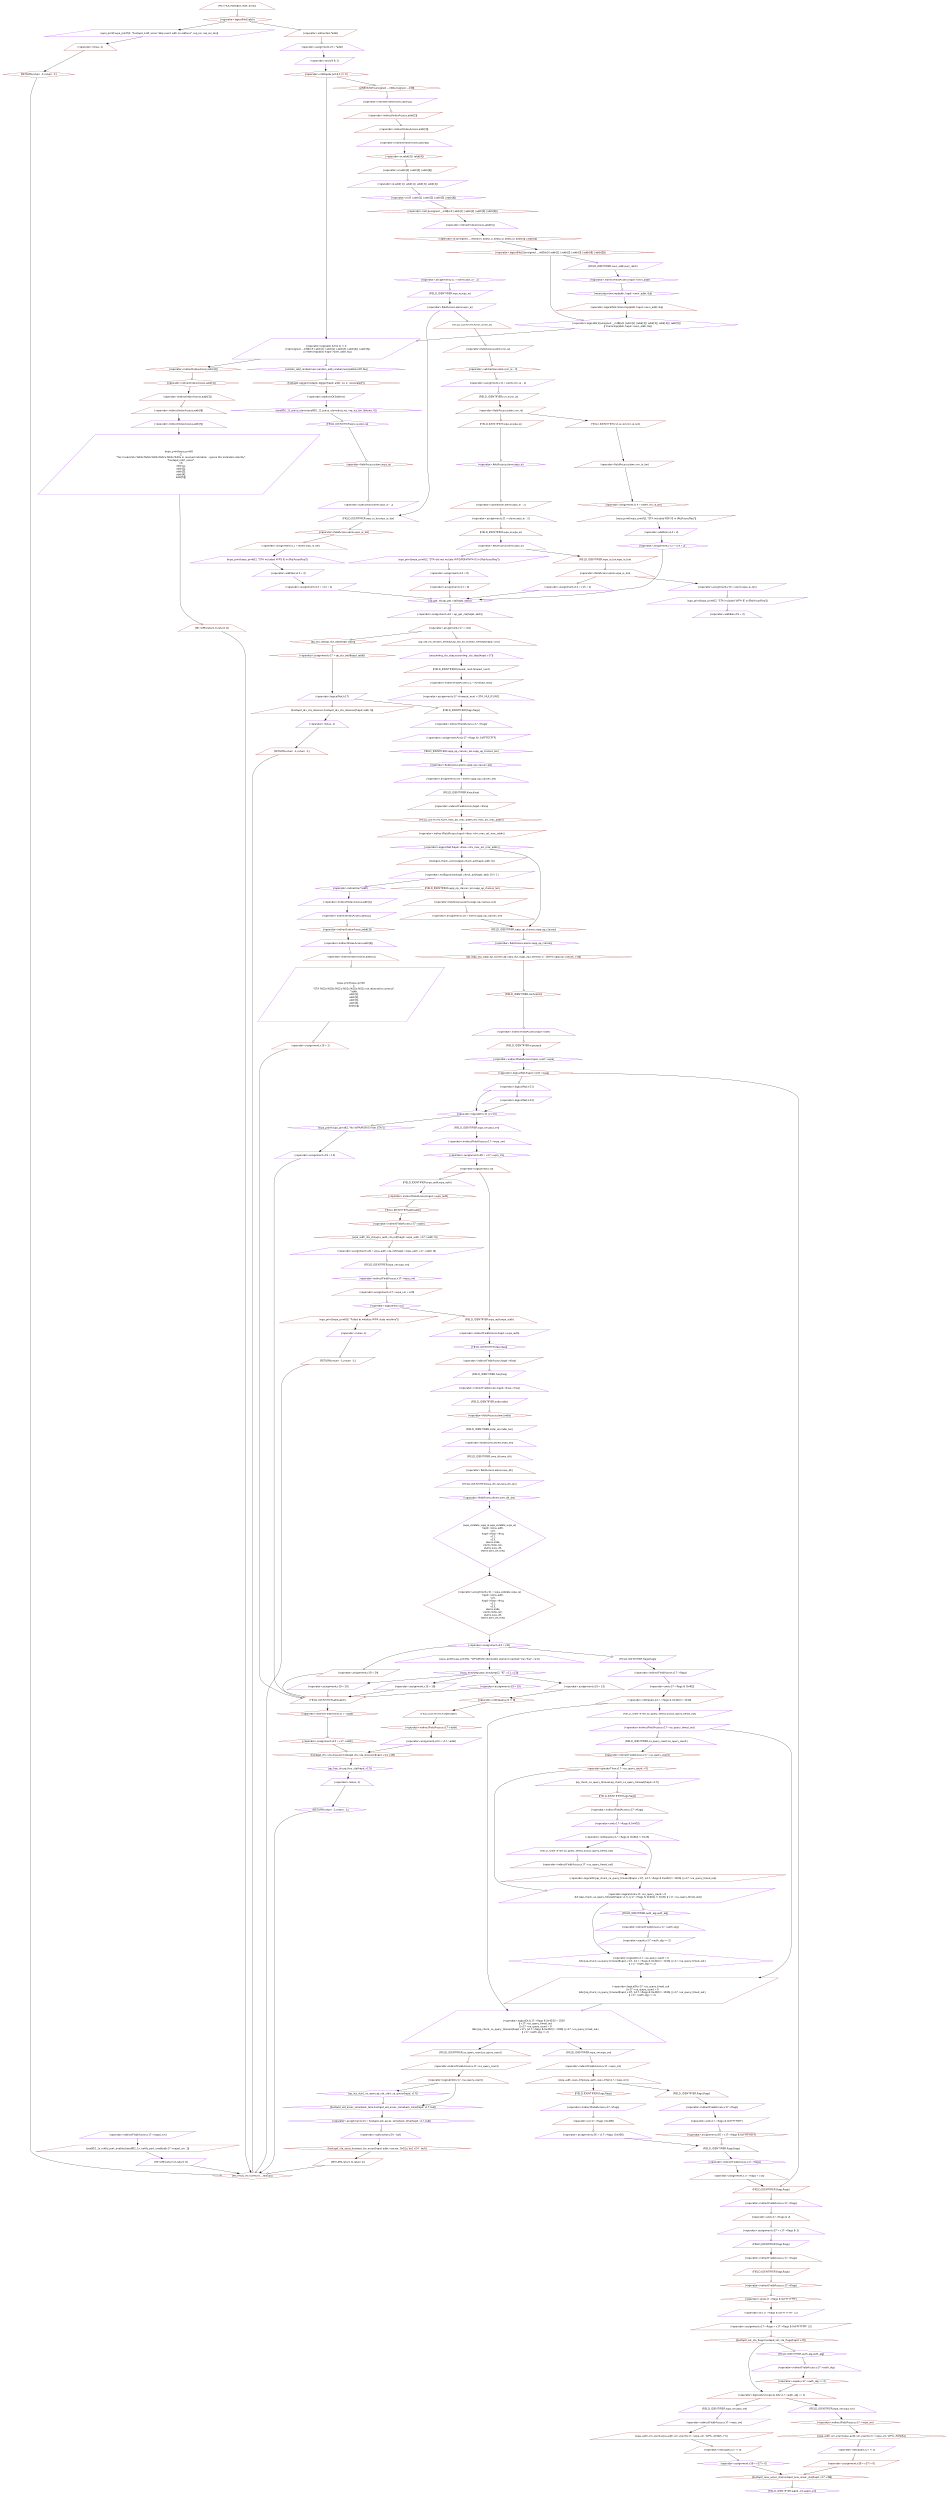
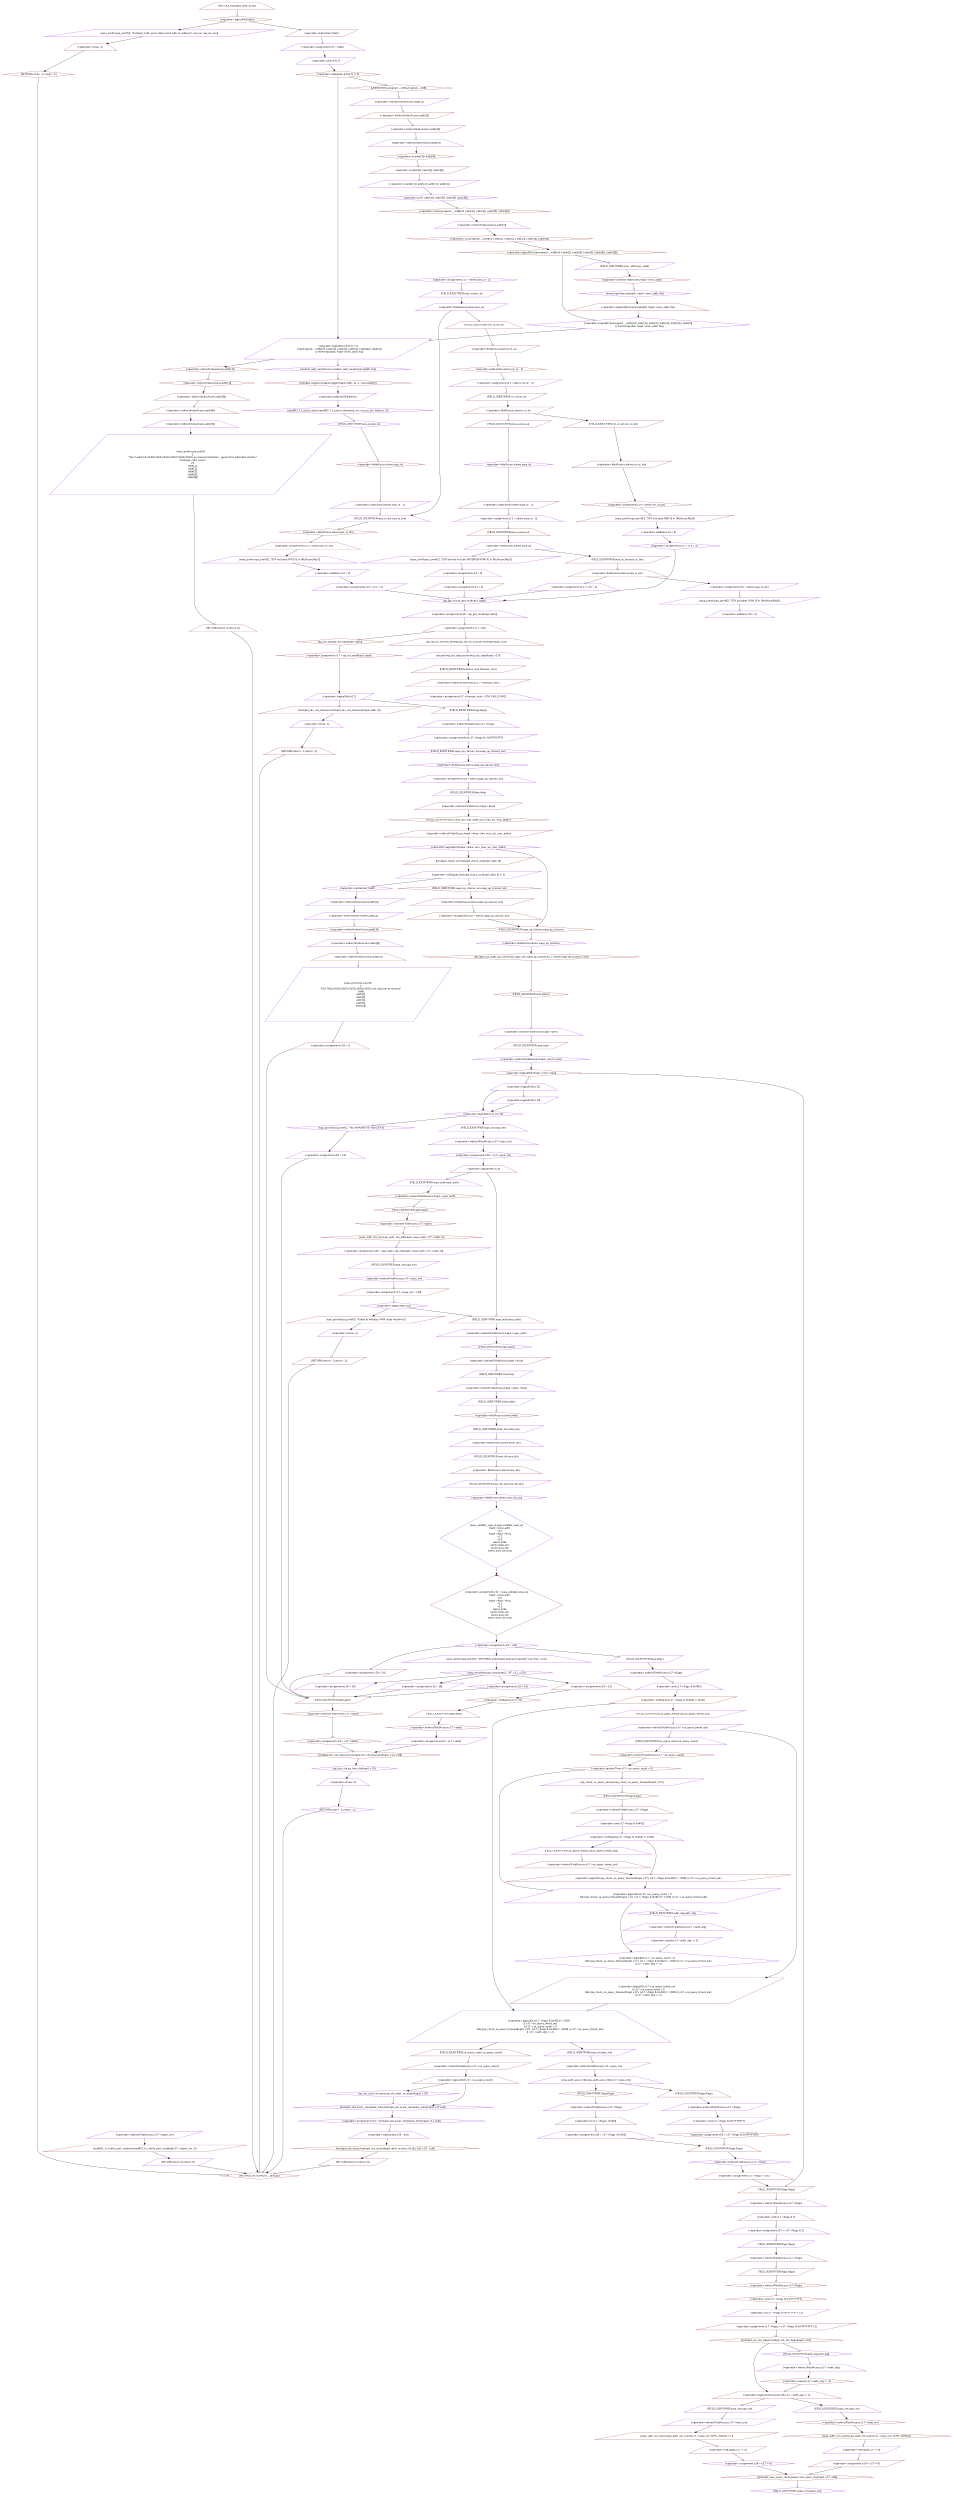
(620, 280) -> (632, 280)
(326, 369) -> (338, 369)
(593, 2080) -> (596, 2080)
